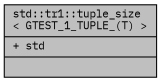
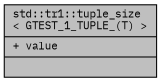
(29, 46) -> (36, 46)
